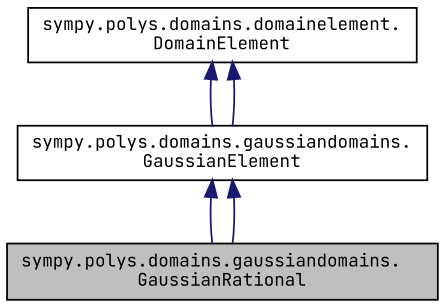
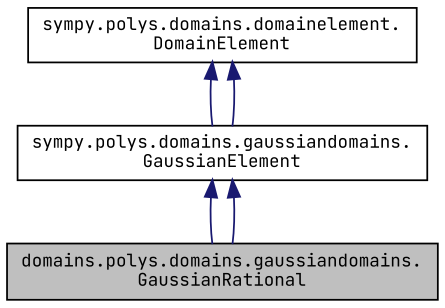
(222, 272) -> (222, 272)
